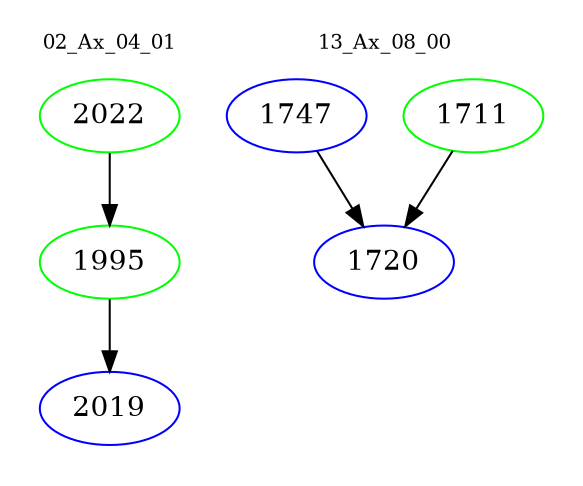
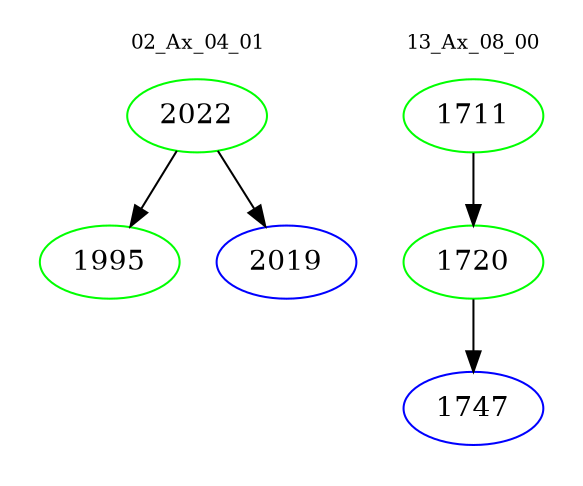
(335, 180) -> (473, 325)
(384, 262) -> (473, 262)
(110, 325) -> (236, 180)
